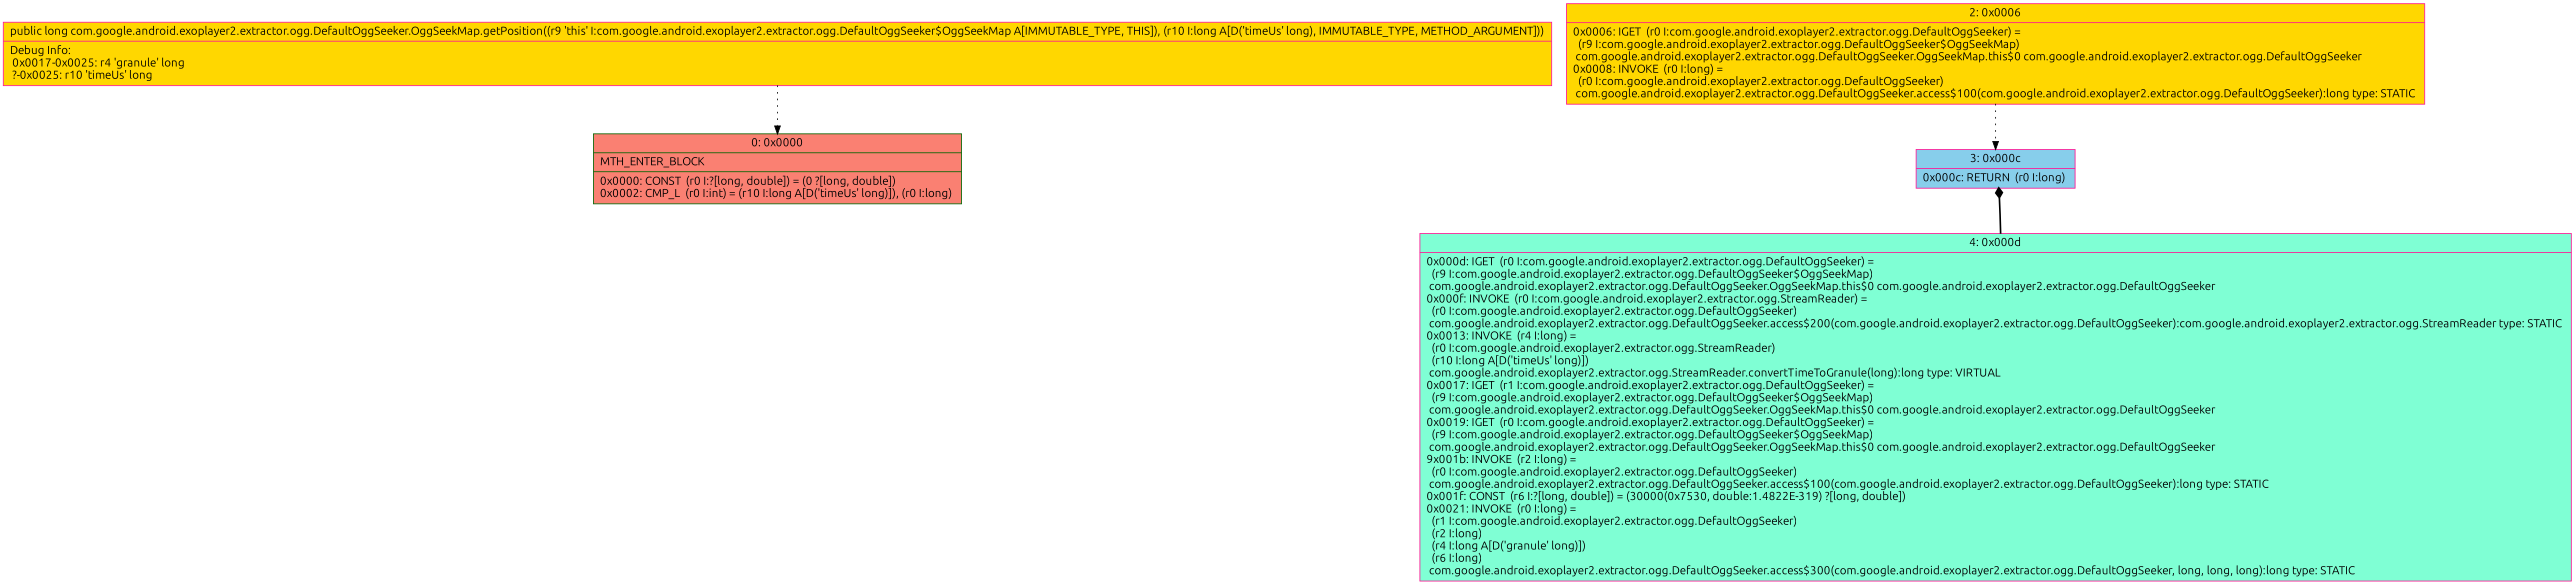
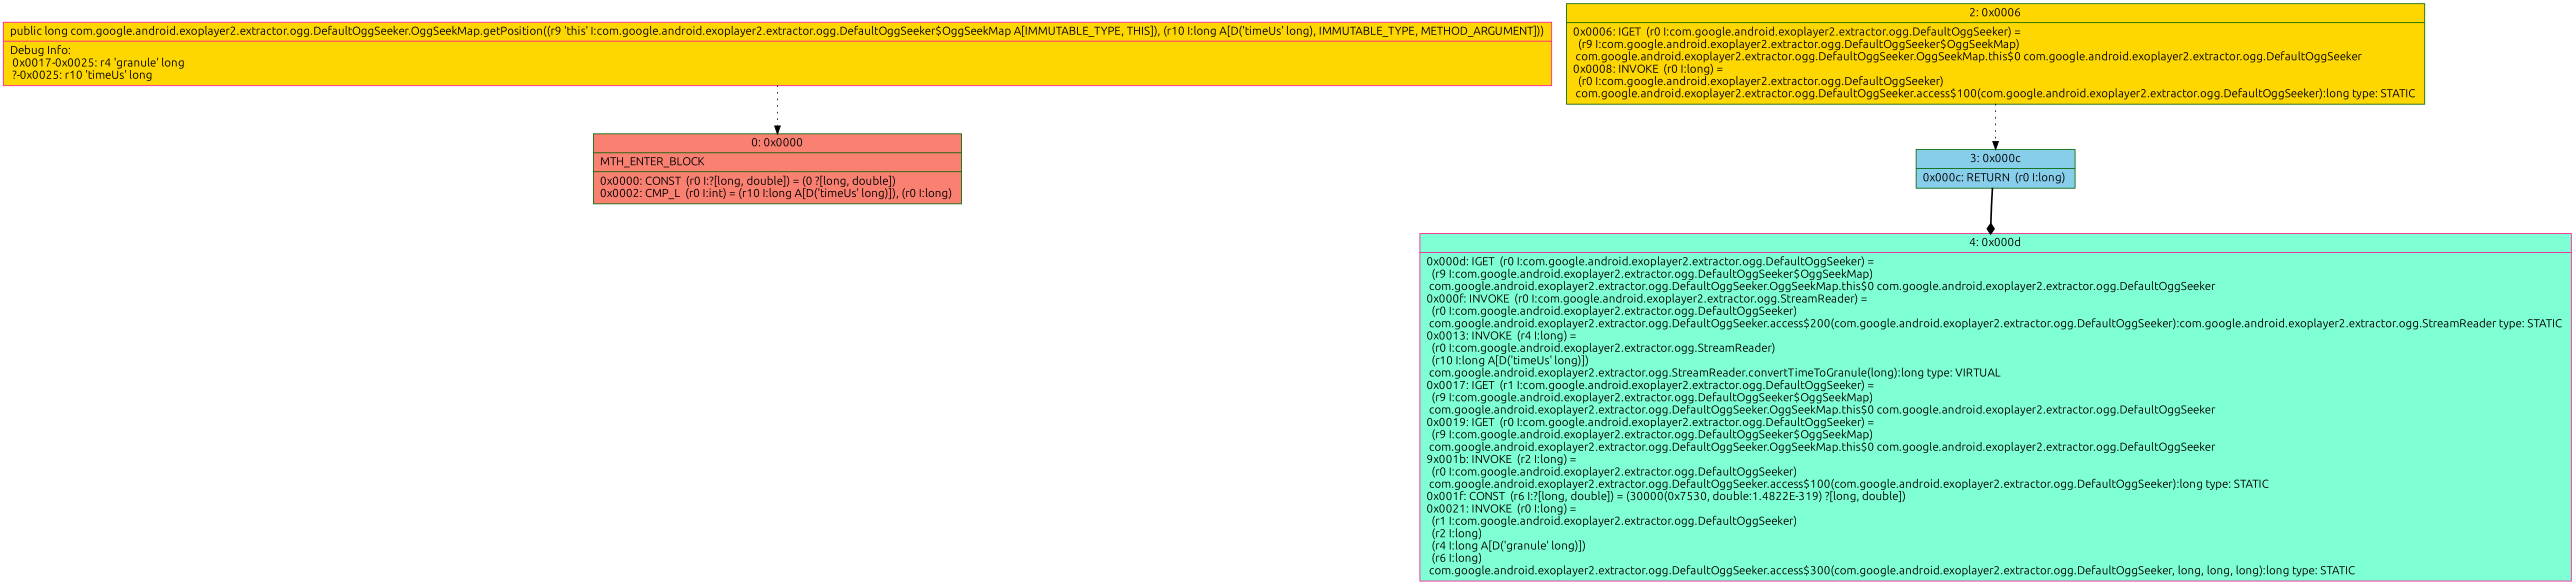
(1996, 54) -> (1996, 54)
(1996, 169) -> (1996, 169)
(2000, 216) -> (1991, 206)
